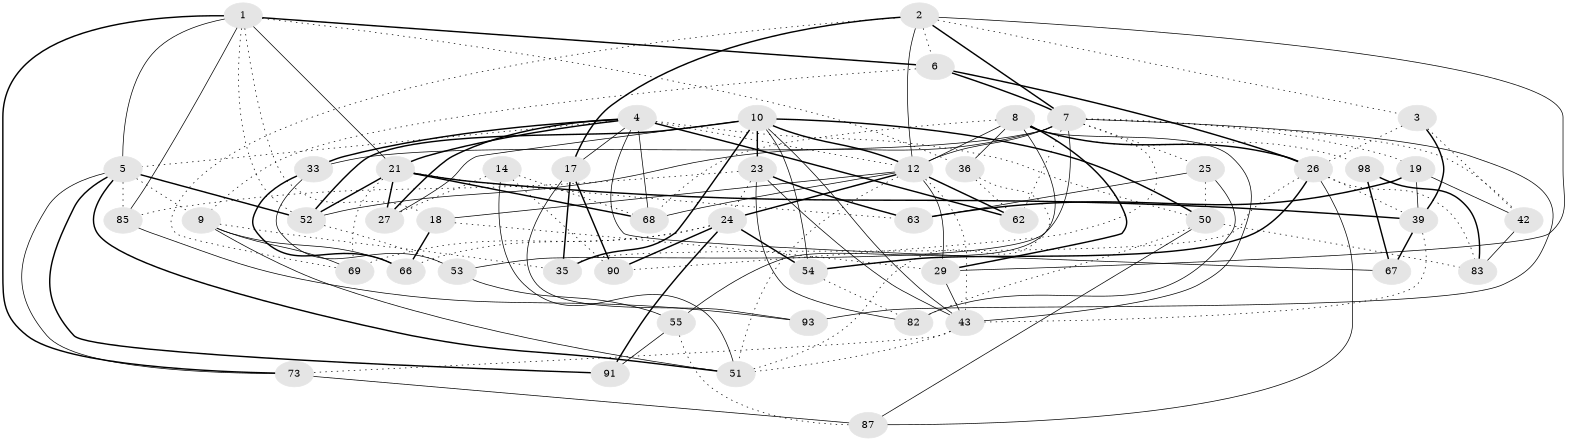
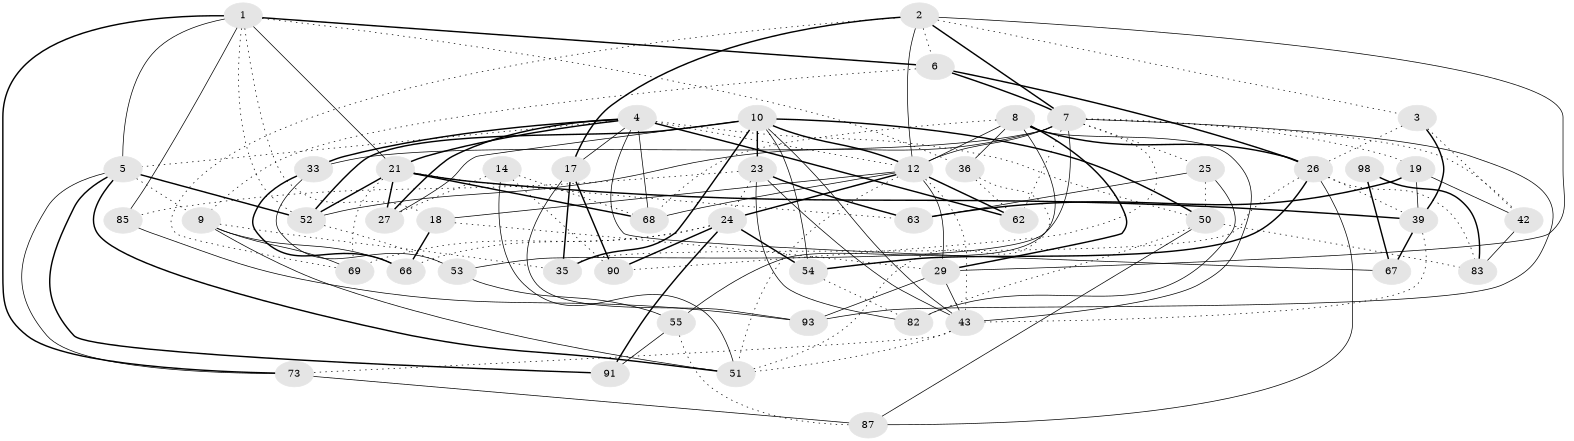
(1263, 143) -> none
(123, 195) -> none
none -> (882, 294)
